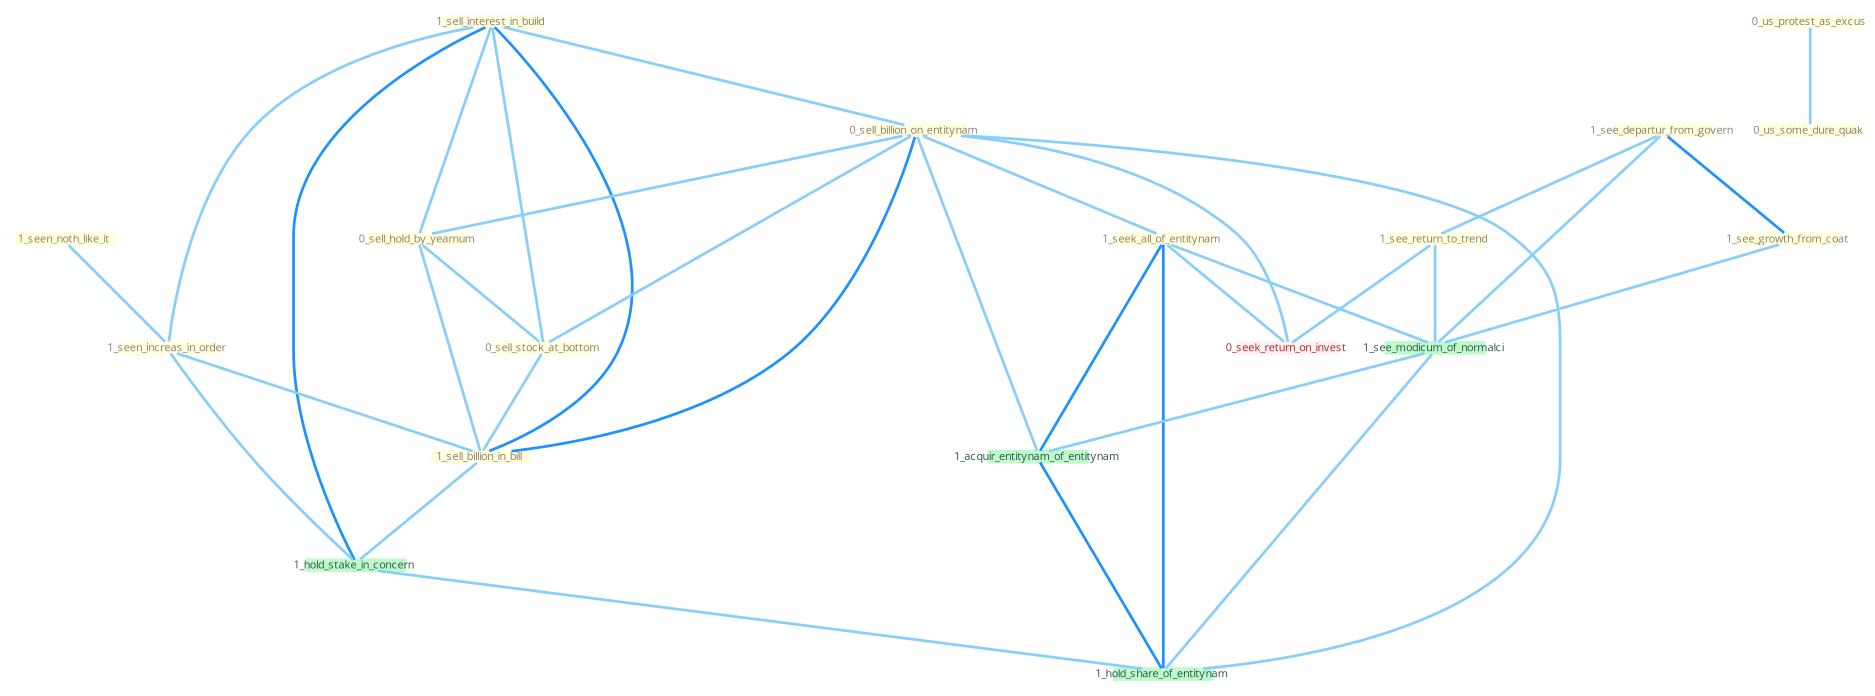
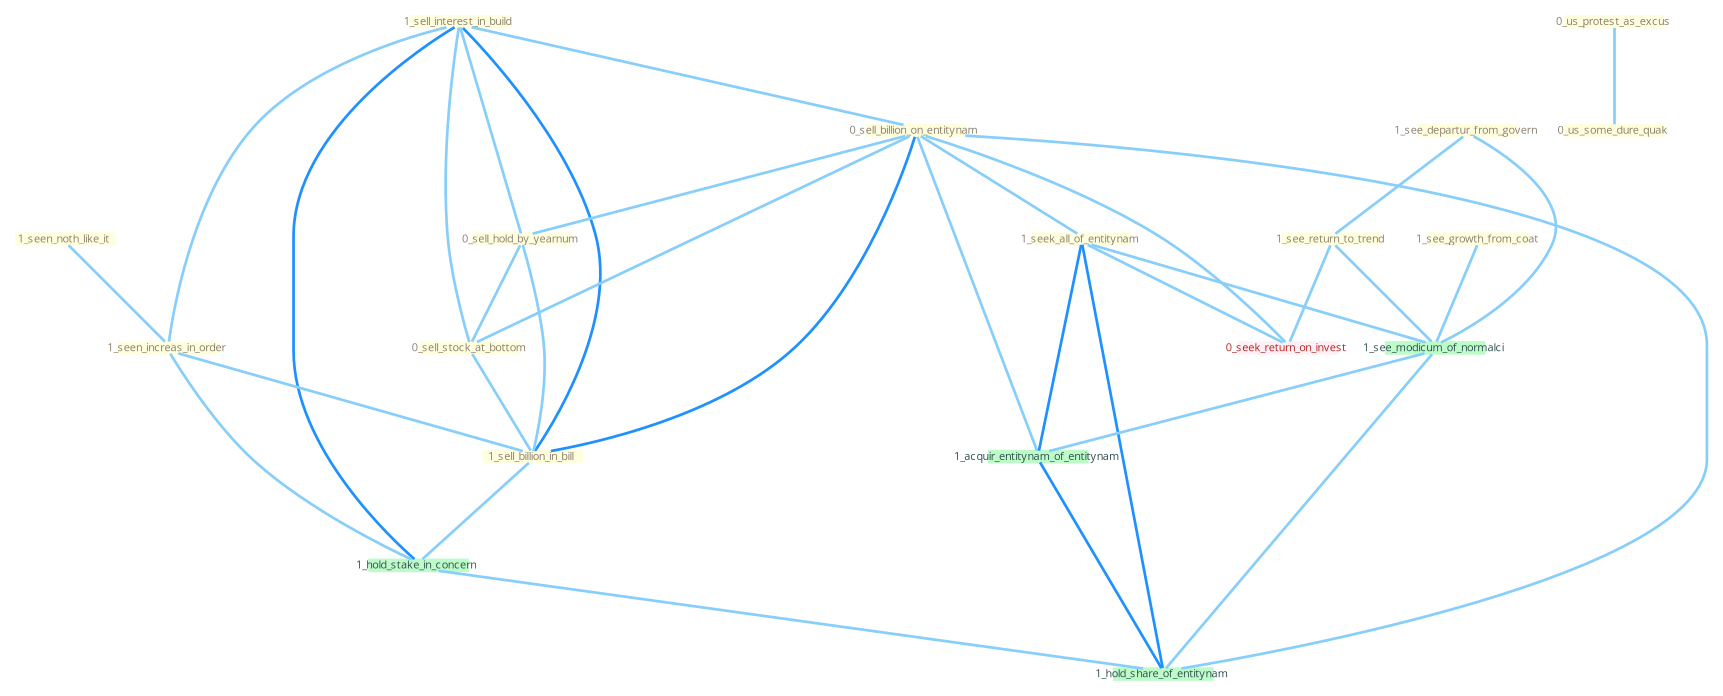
(1726, 185) -> none
